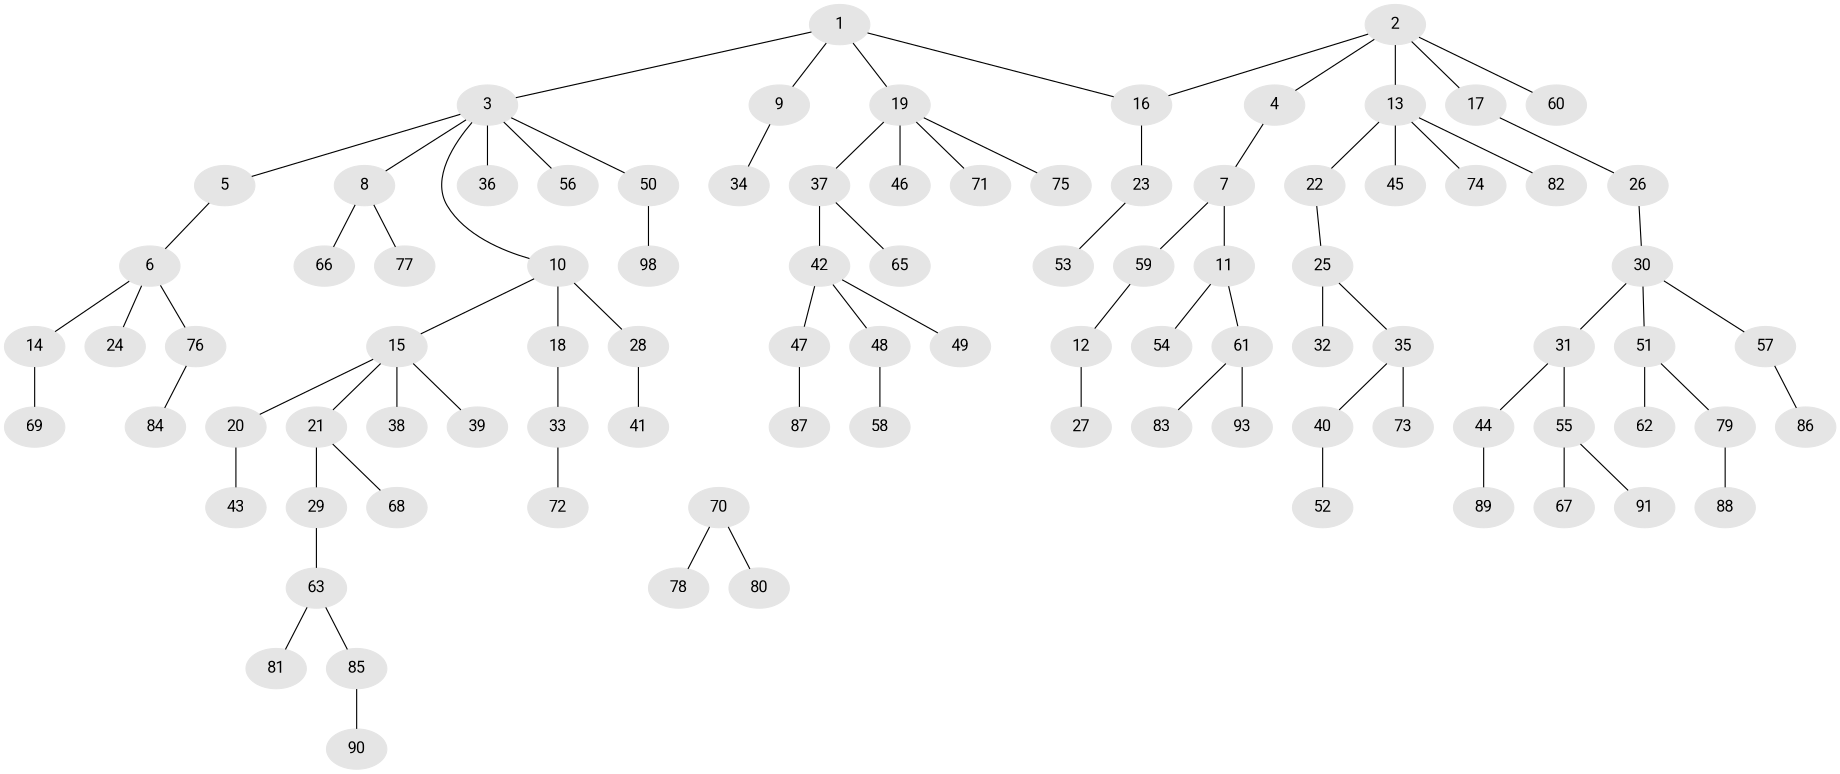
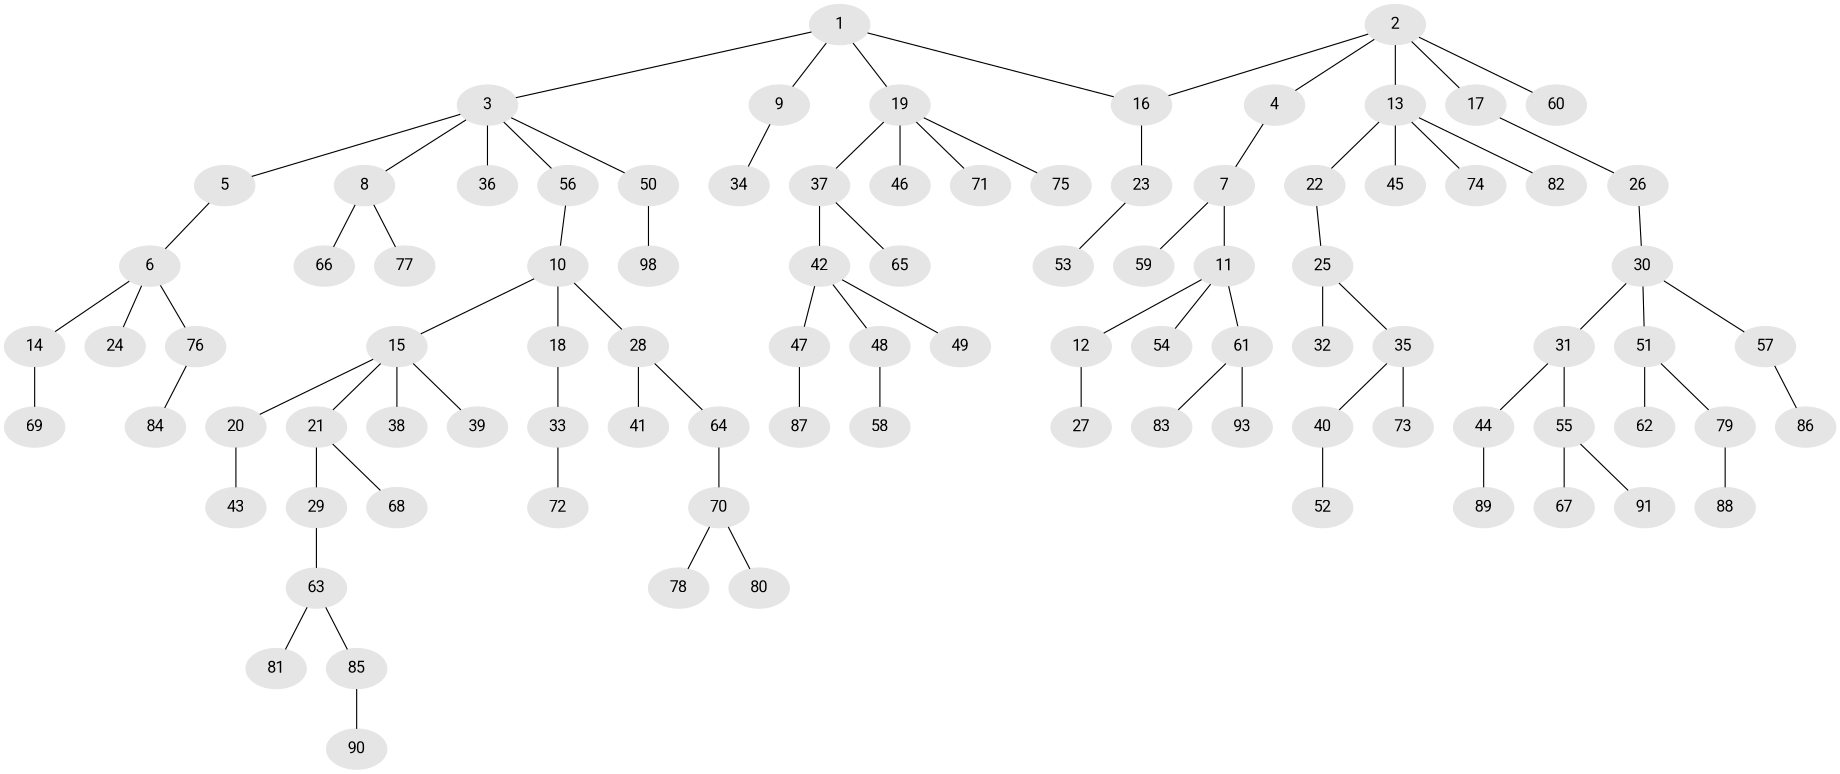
(449, 209) -> (563, 226)
(1112, 306) -> (1153, 306)
none -> (719, 427)
